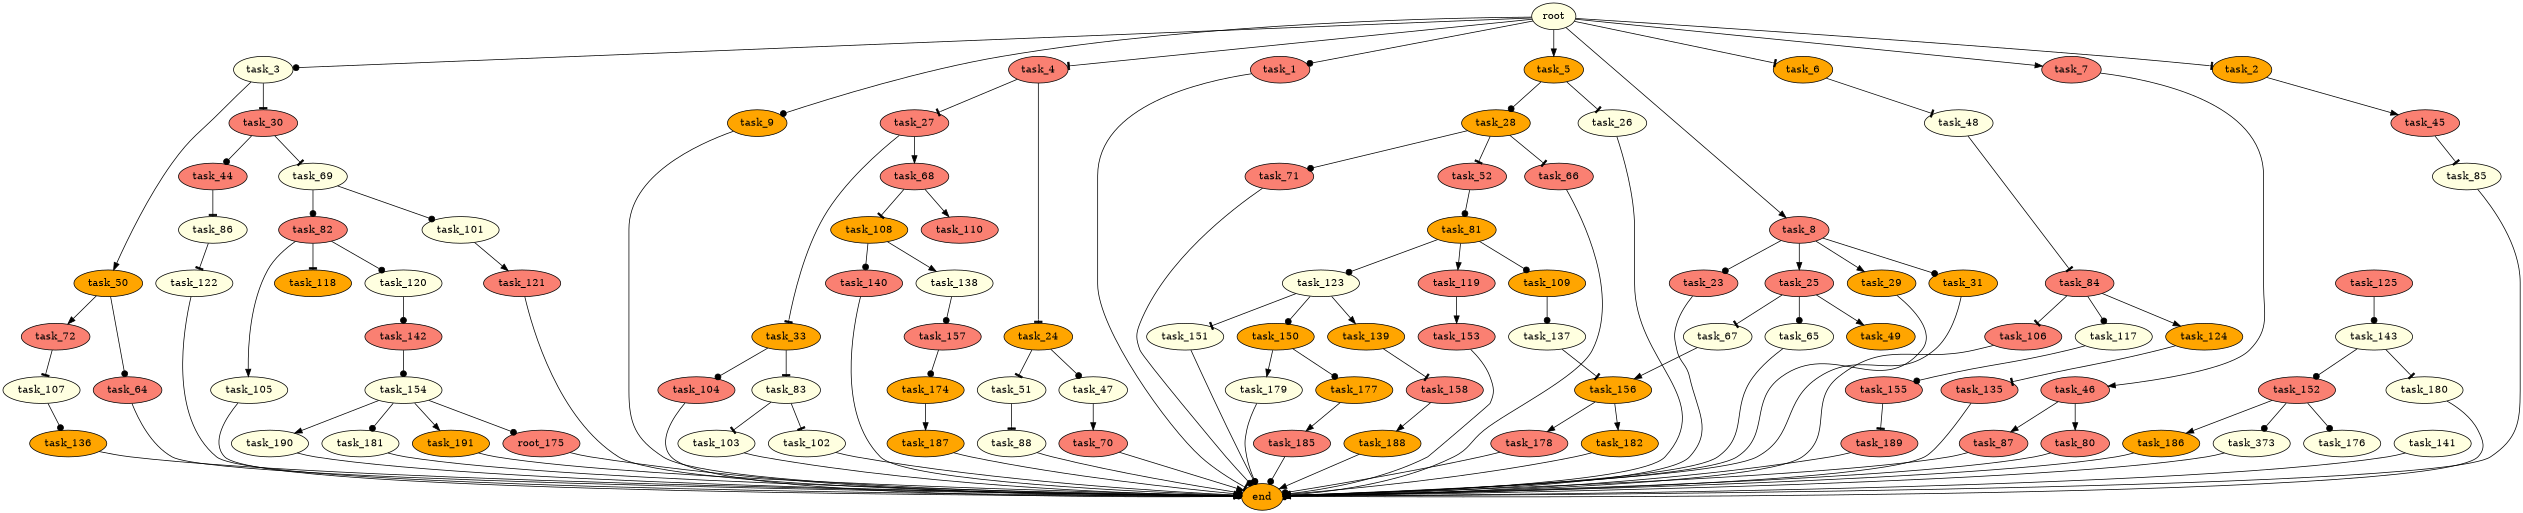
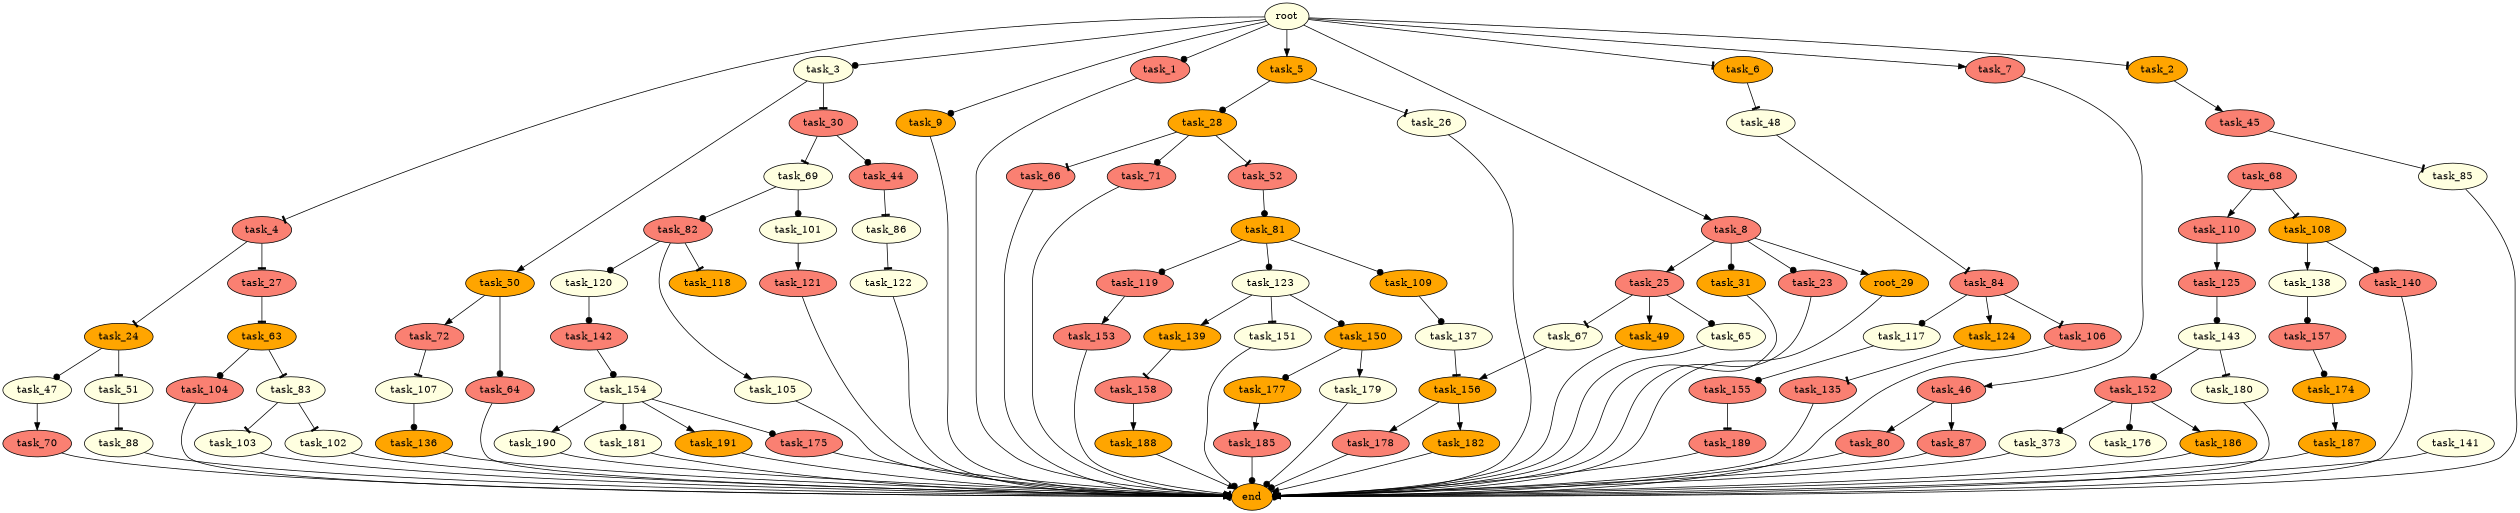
(914, 146) -> none
(1460, 253) -> (1204, 255)
none -> (2217, 253)
(1882, 283) -> (1894, 283)
(786, 337) -> (262, 337)
(541, 444) -> (804, 444)
none -> (1513, 466)
